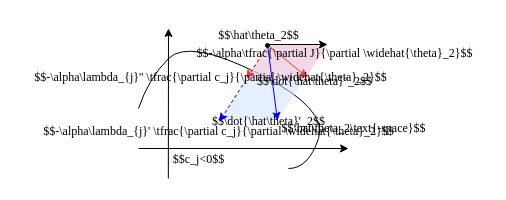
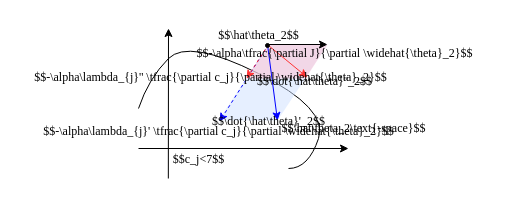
(199, 160) -> (199, 160)
